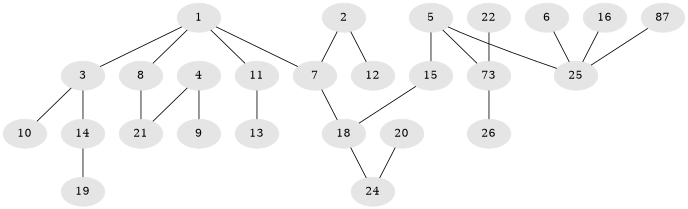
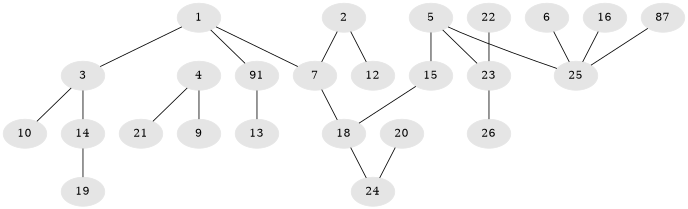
(141, 76) -> none
(257, 76) -> (257, 76)
(489, 76) -> (489, 76)
